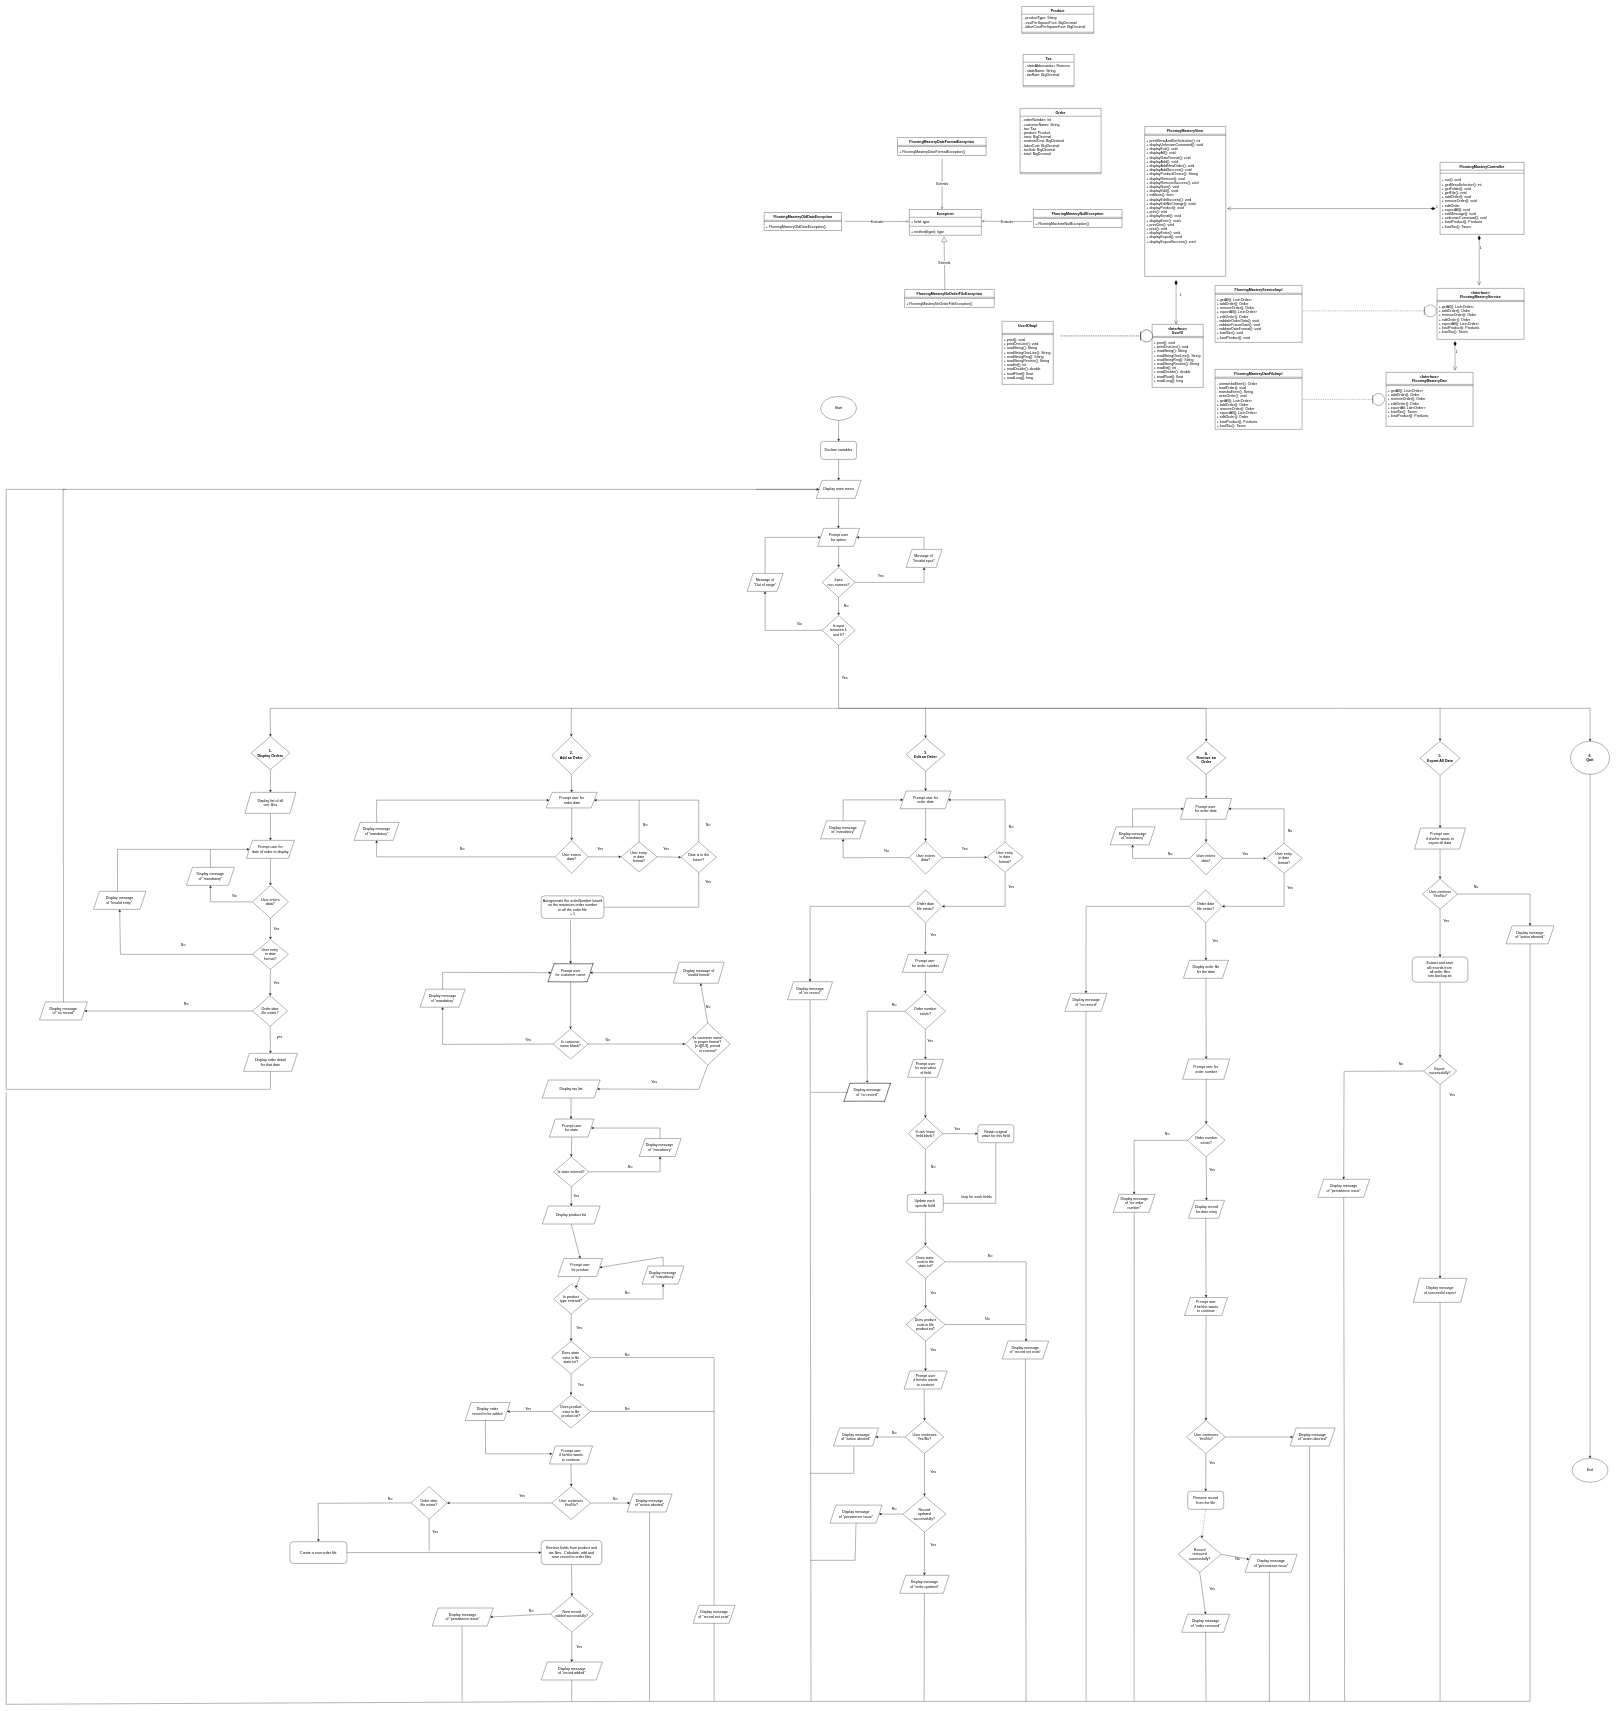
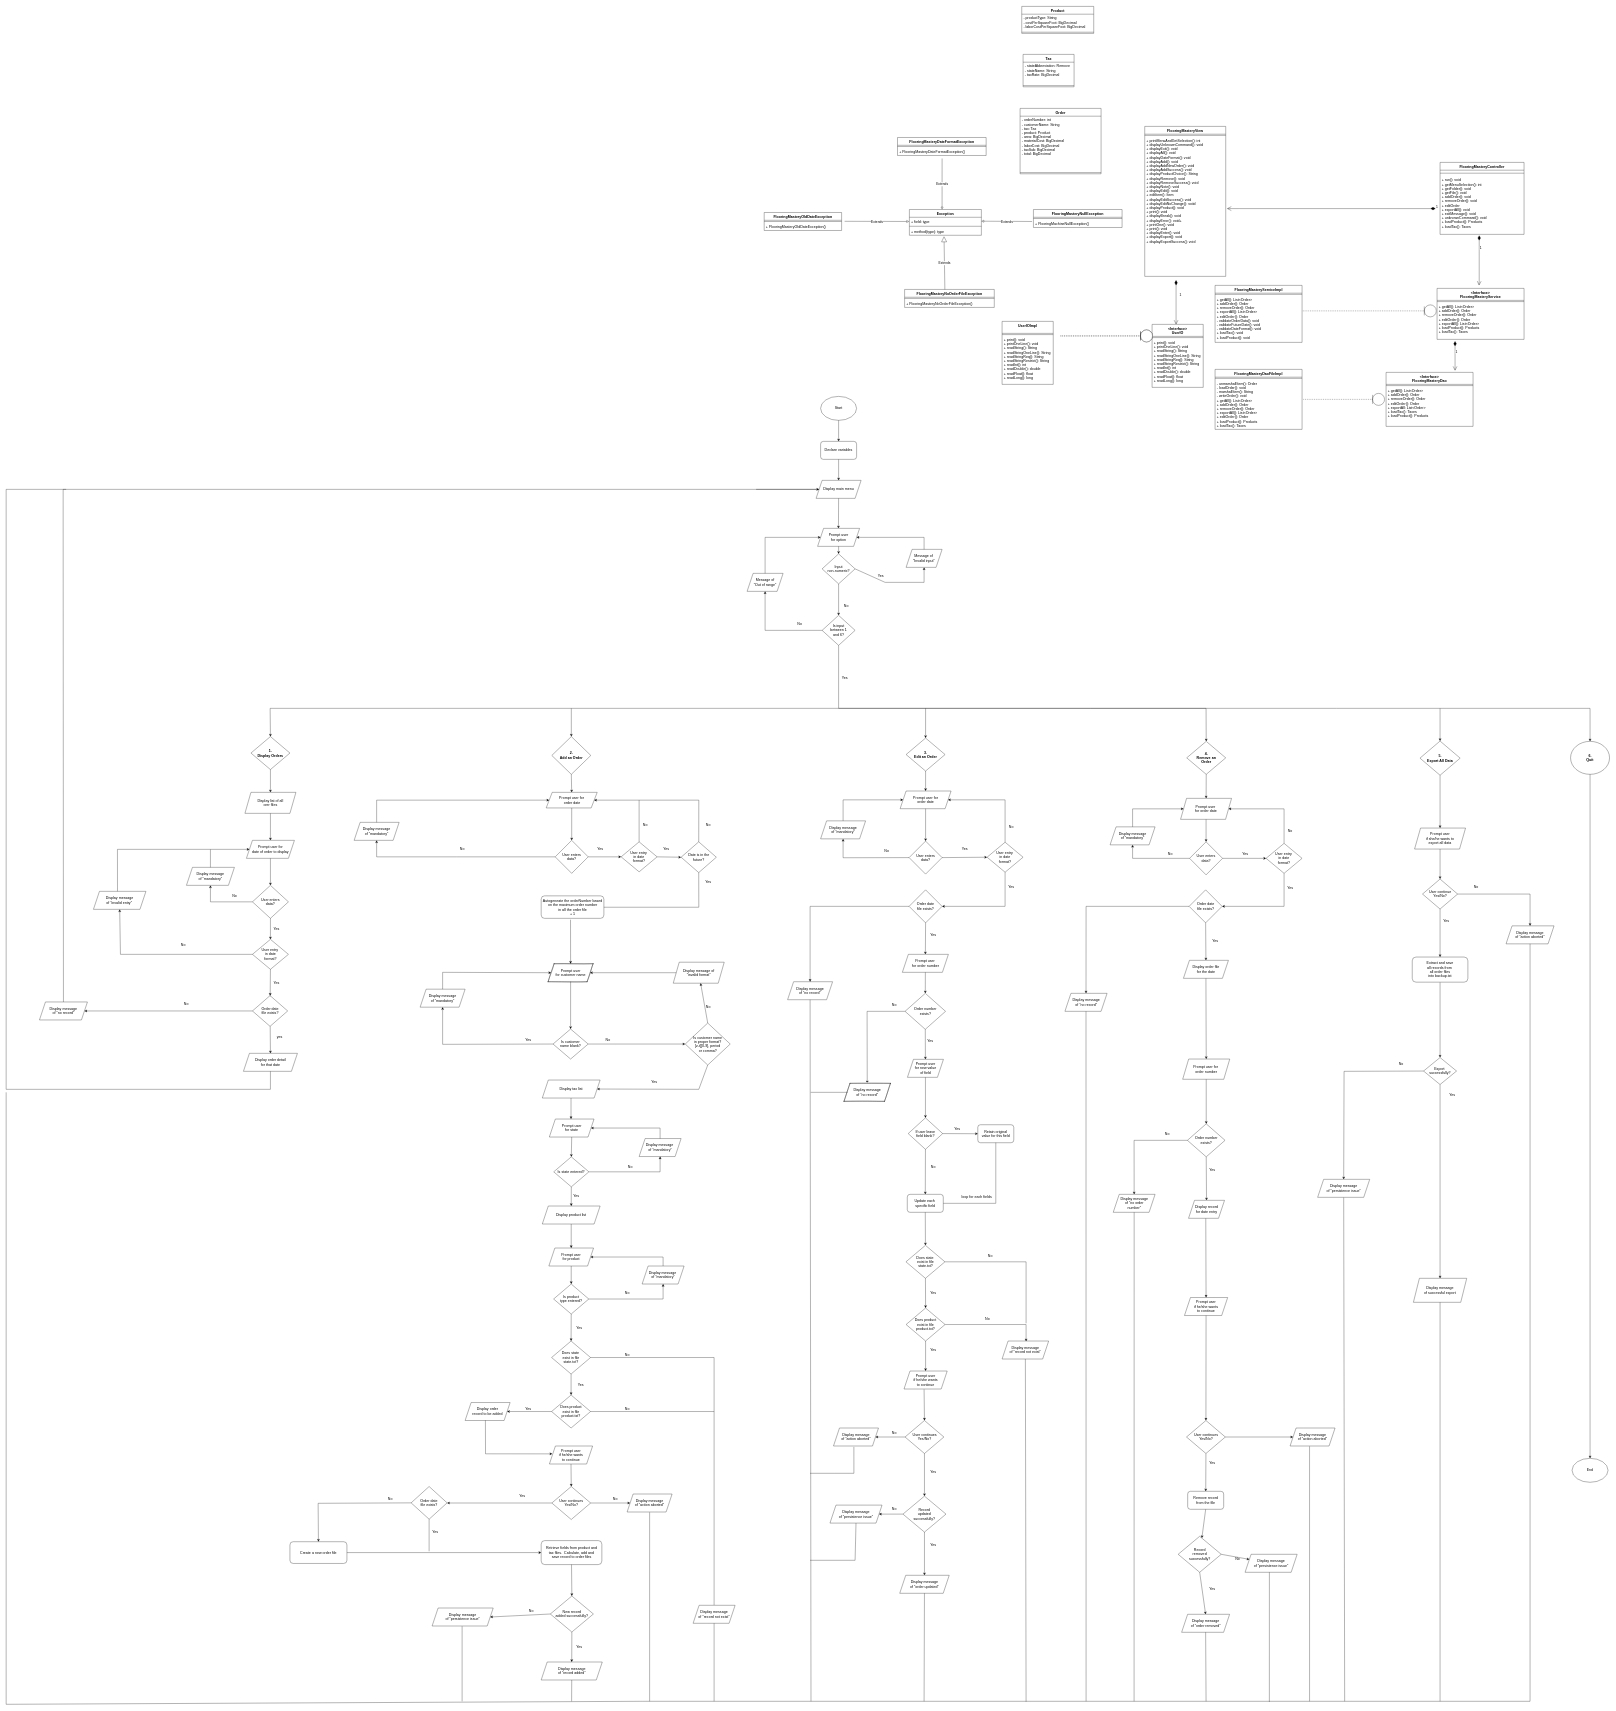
(839, 582) -> (839, 569)
(580, 1267) -> (571, 1257)
(1204, 1522) -> (1204, 1522)
